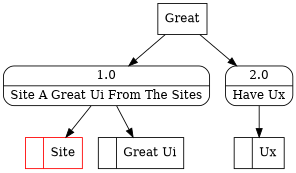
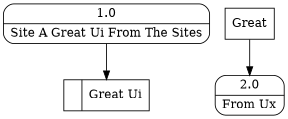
(150, 47) -> none
(259, 95) -> (250, 105)
(54, 153) -> none
(259, 153) -> none
